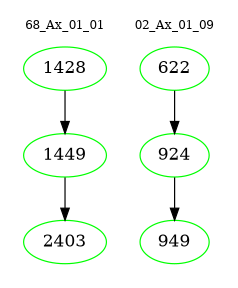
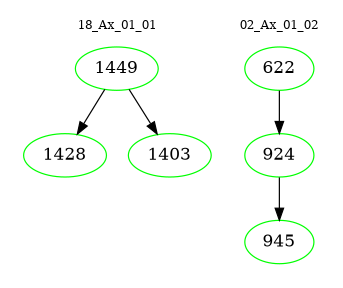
(65, 26) -> (117, 26)
(175, 26) -> (279, 26)
(65, 106) -> (94, 107)
(65, 242) -> (170, 155)
(175, 242) -> (279, 242)
